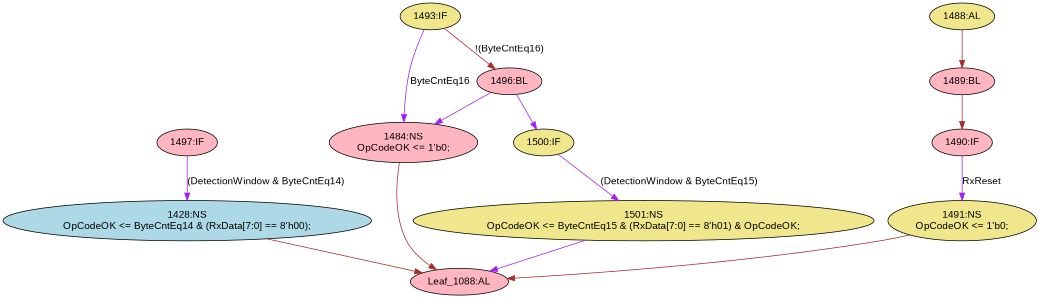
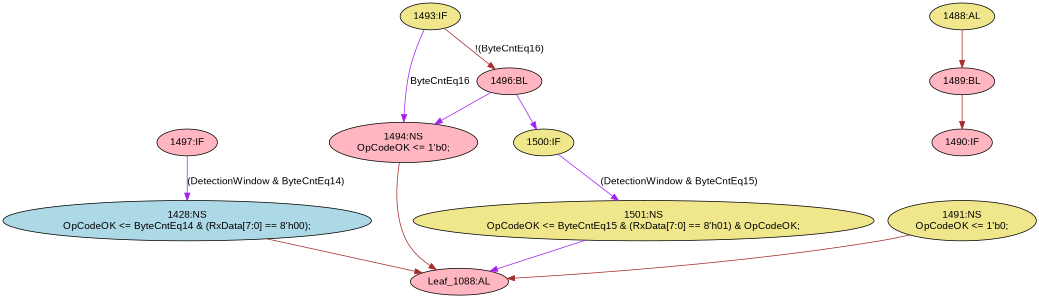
(403, 142) -> (403, 142)
(962, 175) -> none
